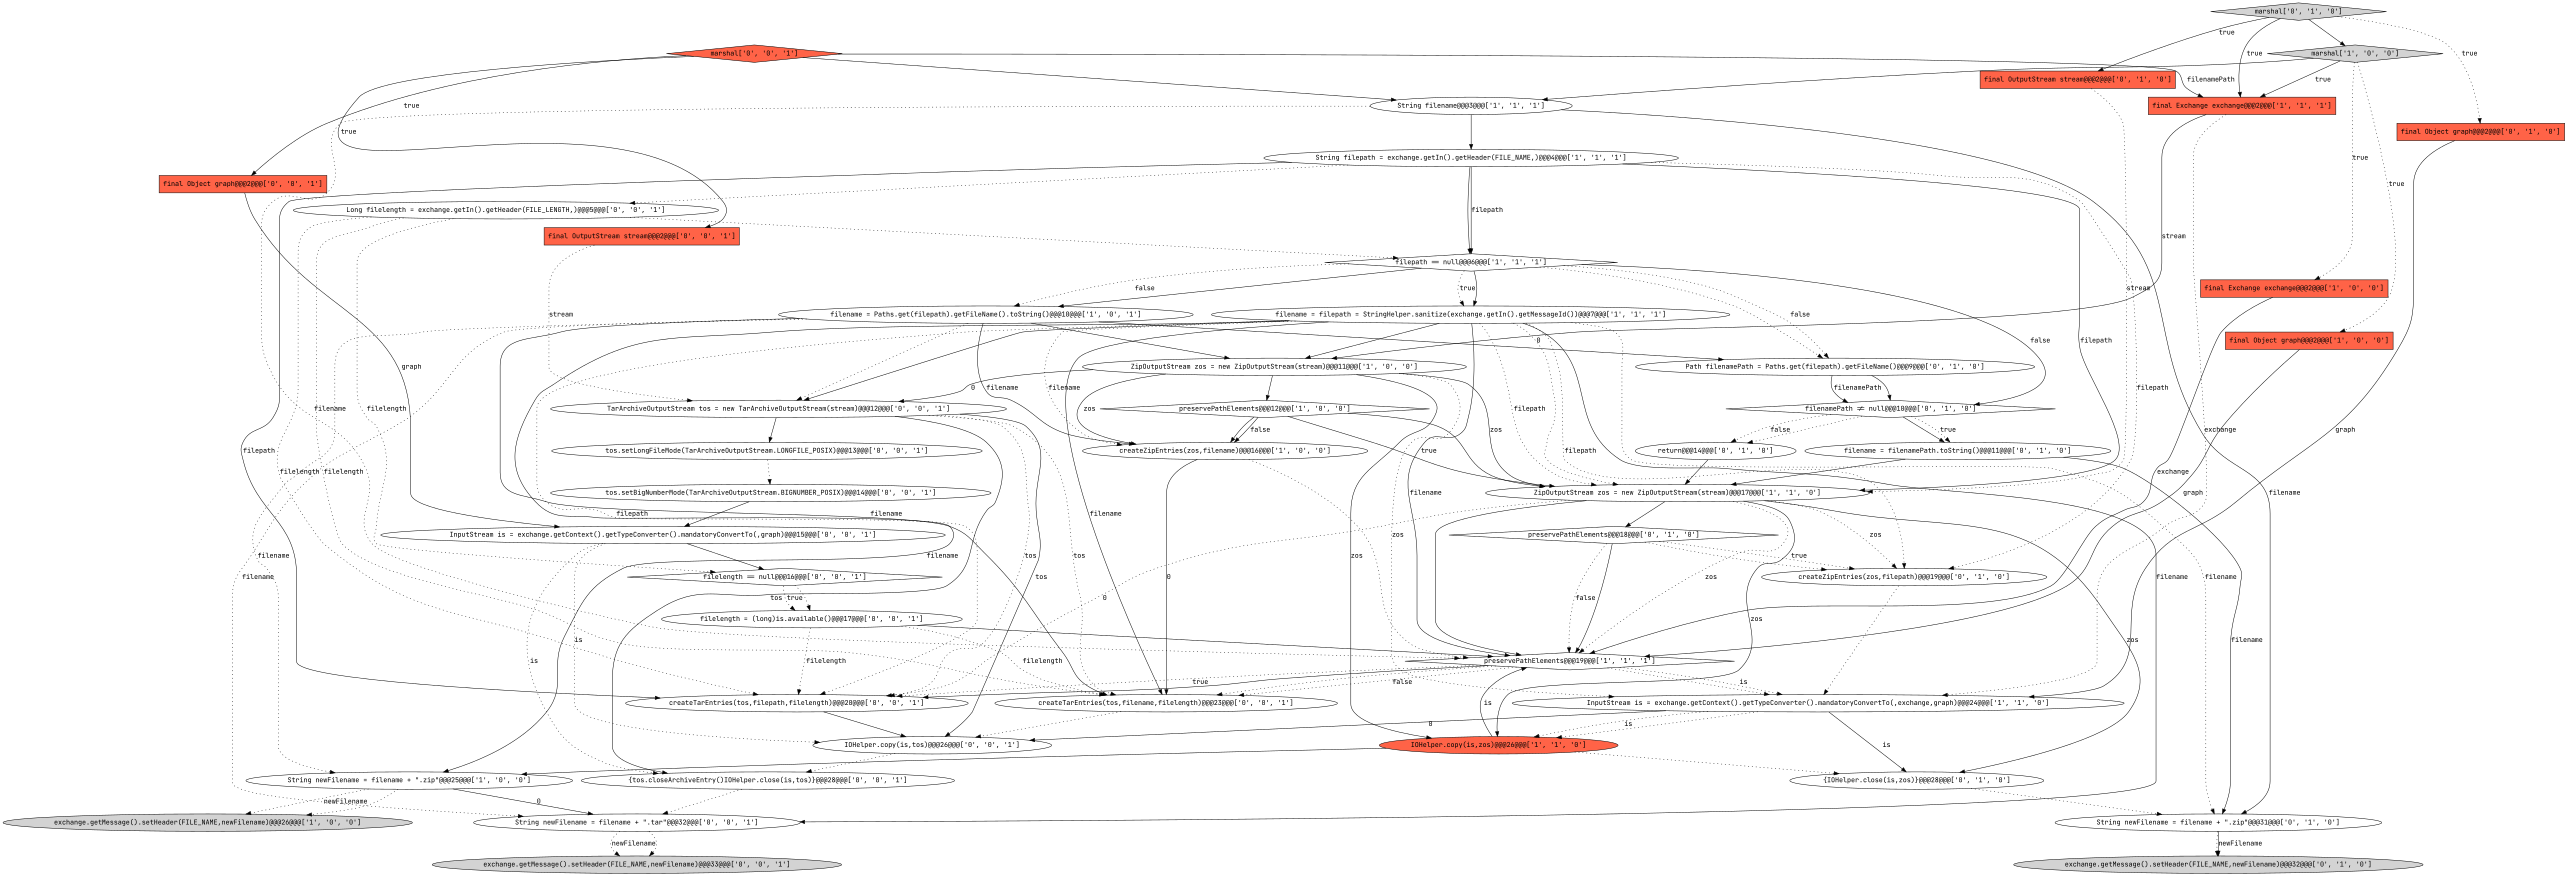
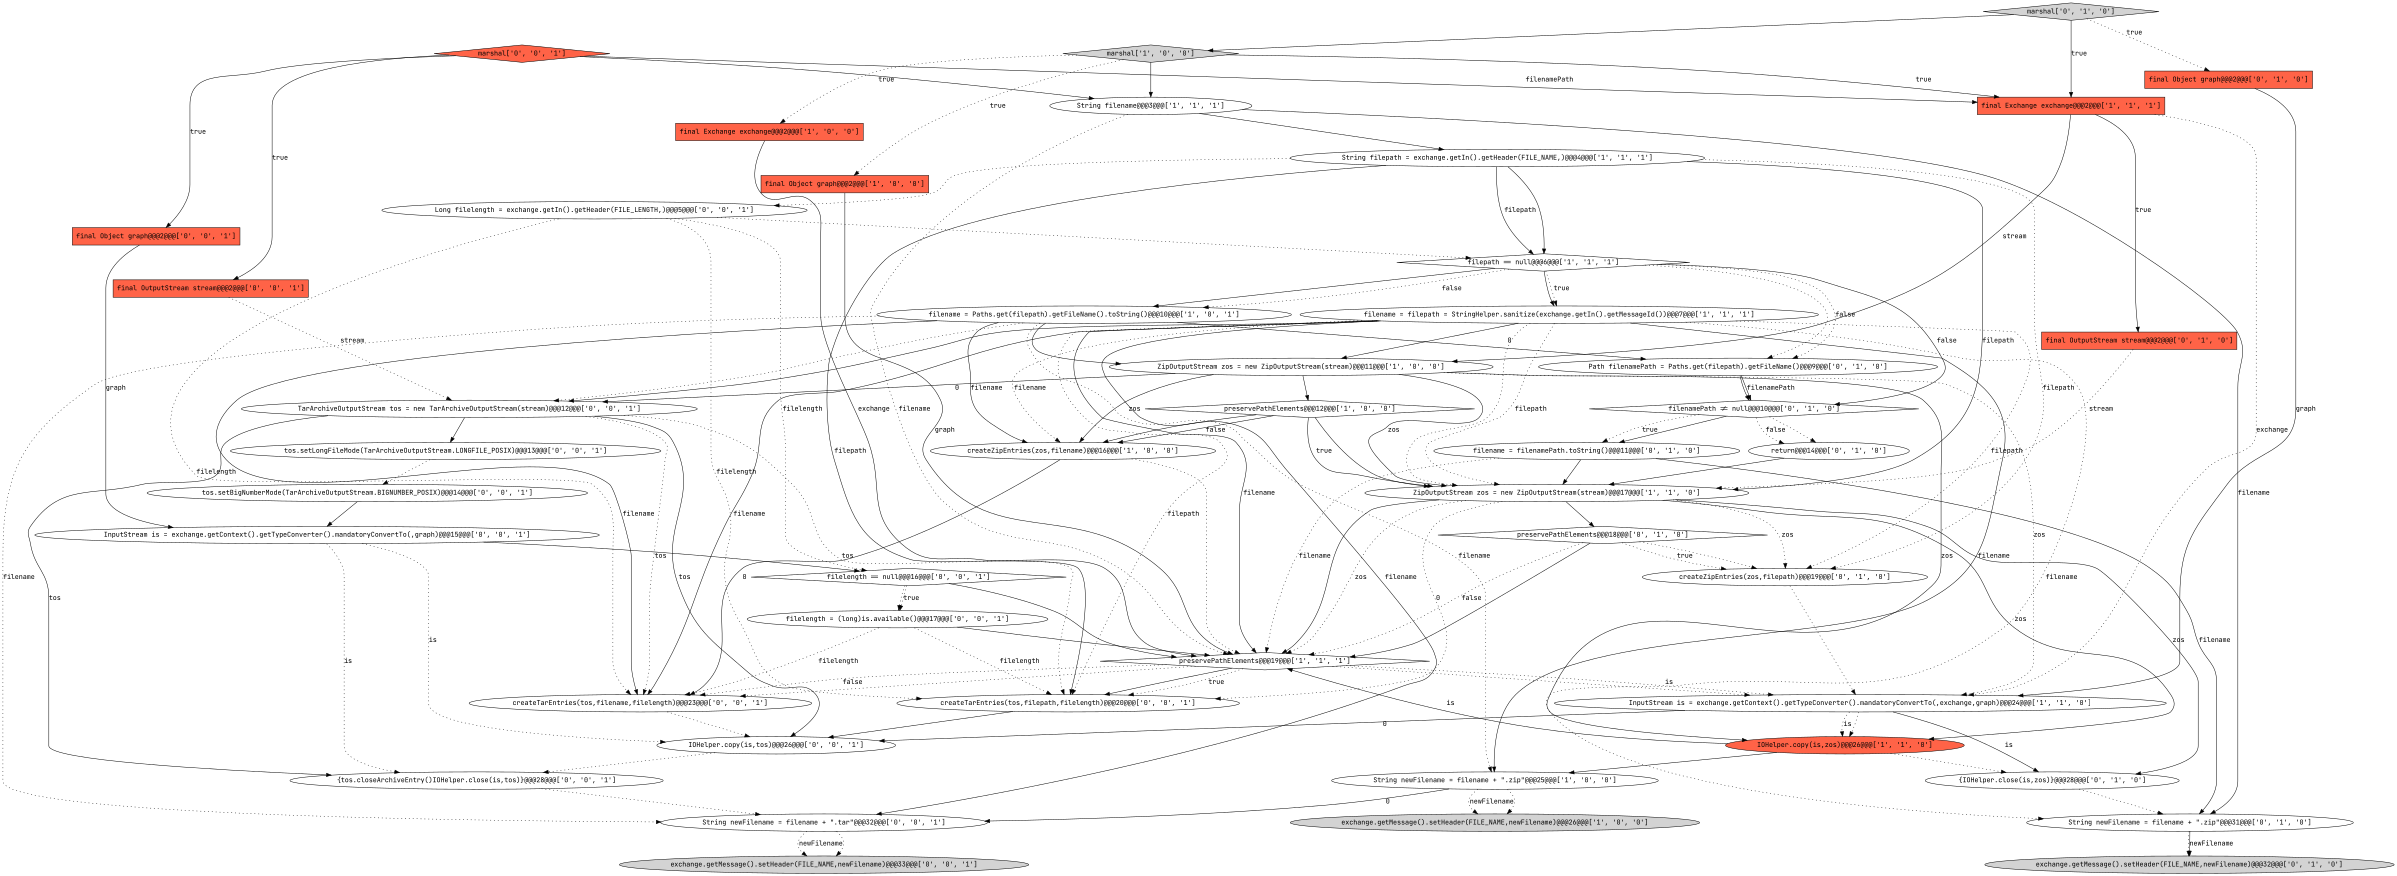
(2185, 39) -> (2135, 211)
none -> (1338, 499)
none -> (1063, 615)
